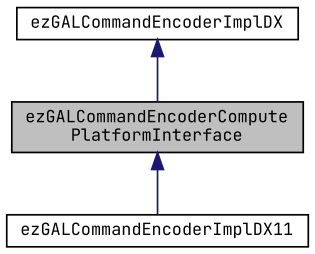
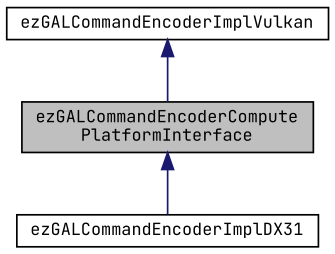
(158, 24) -> (168, 24)
(158, 231) -> (168, 231)
